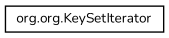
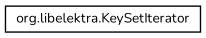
(85, 19) -> (103, 19)
